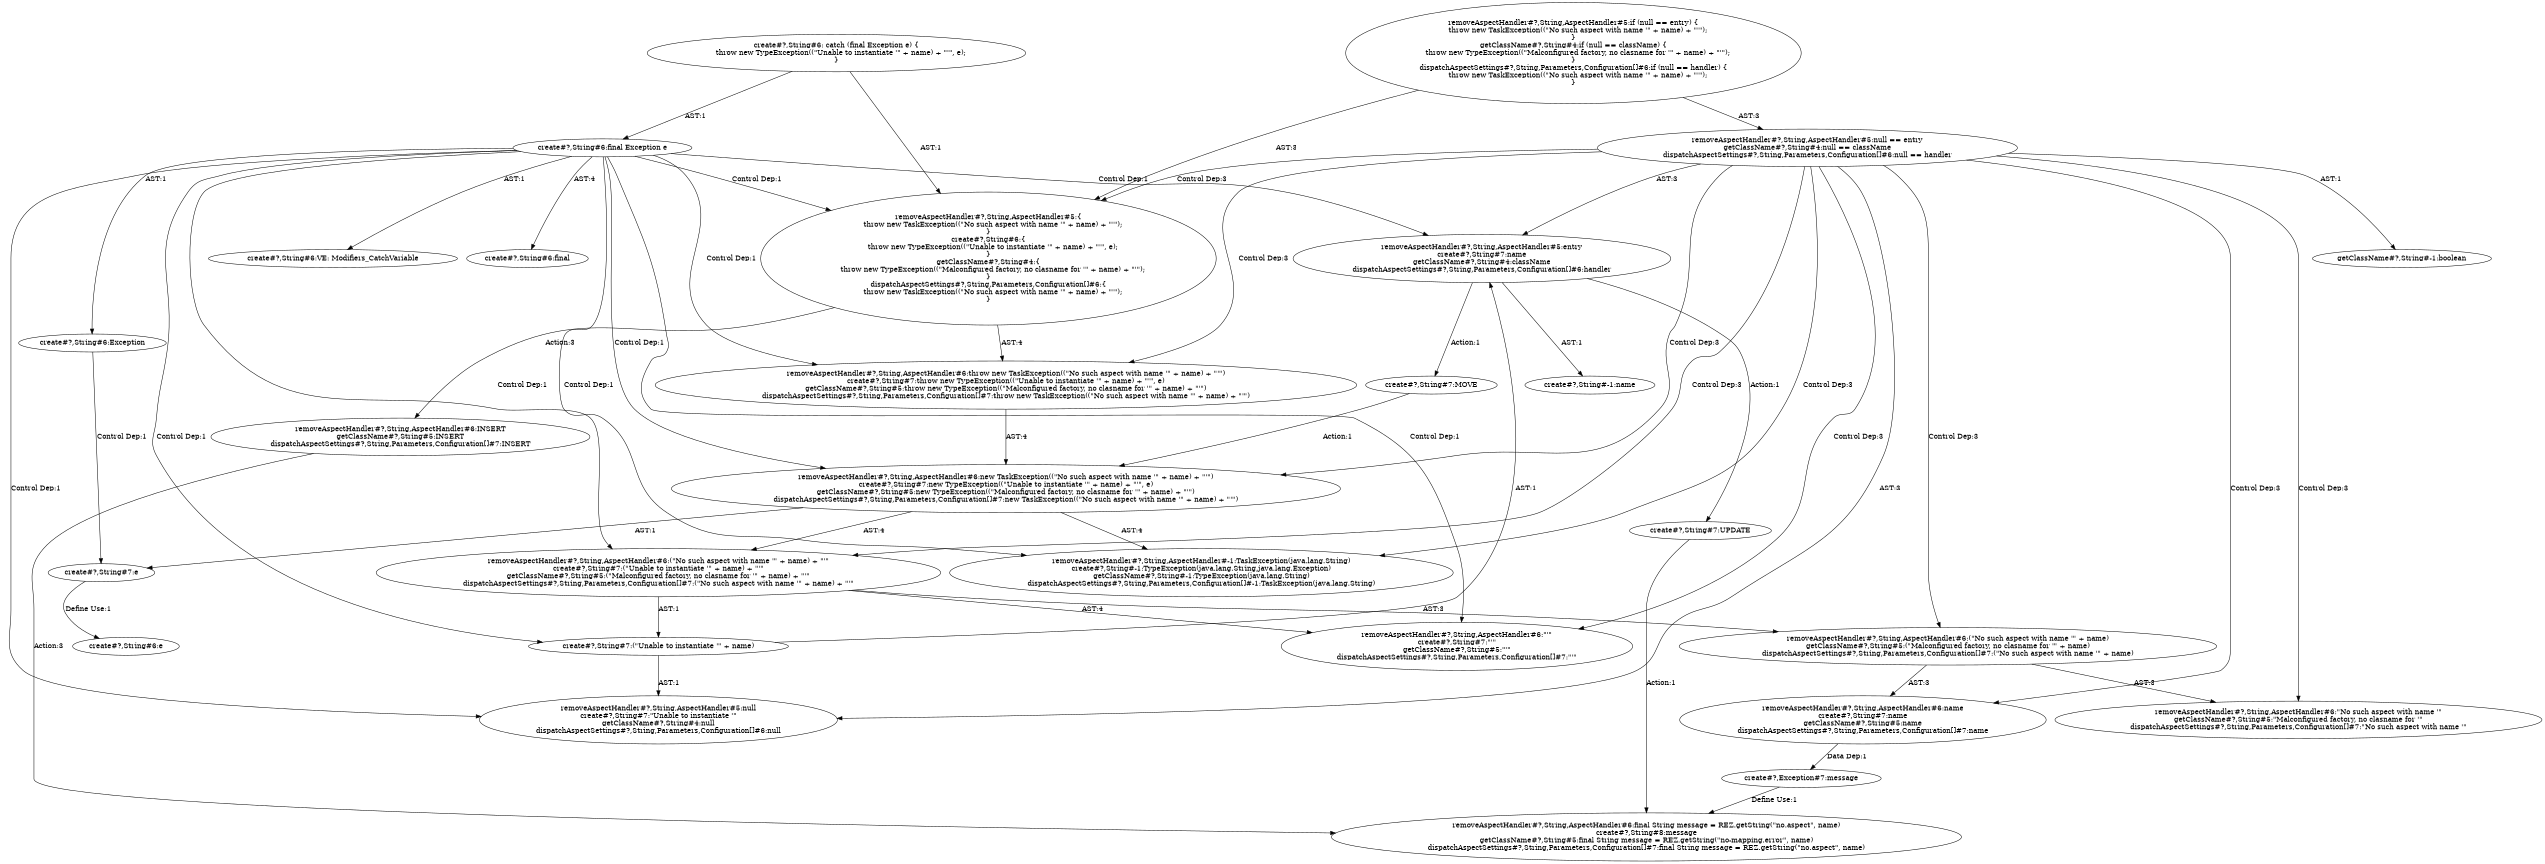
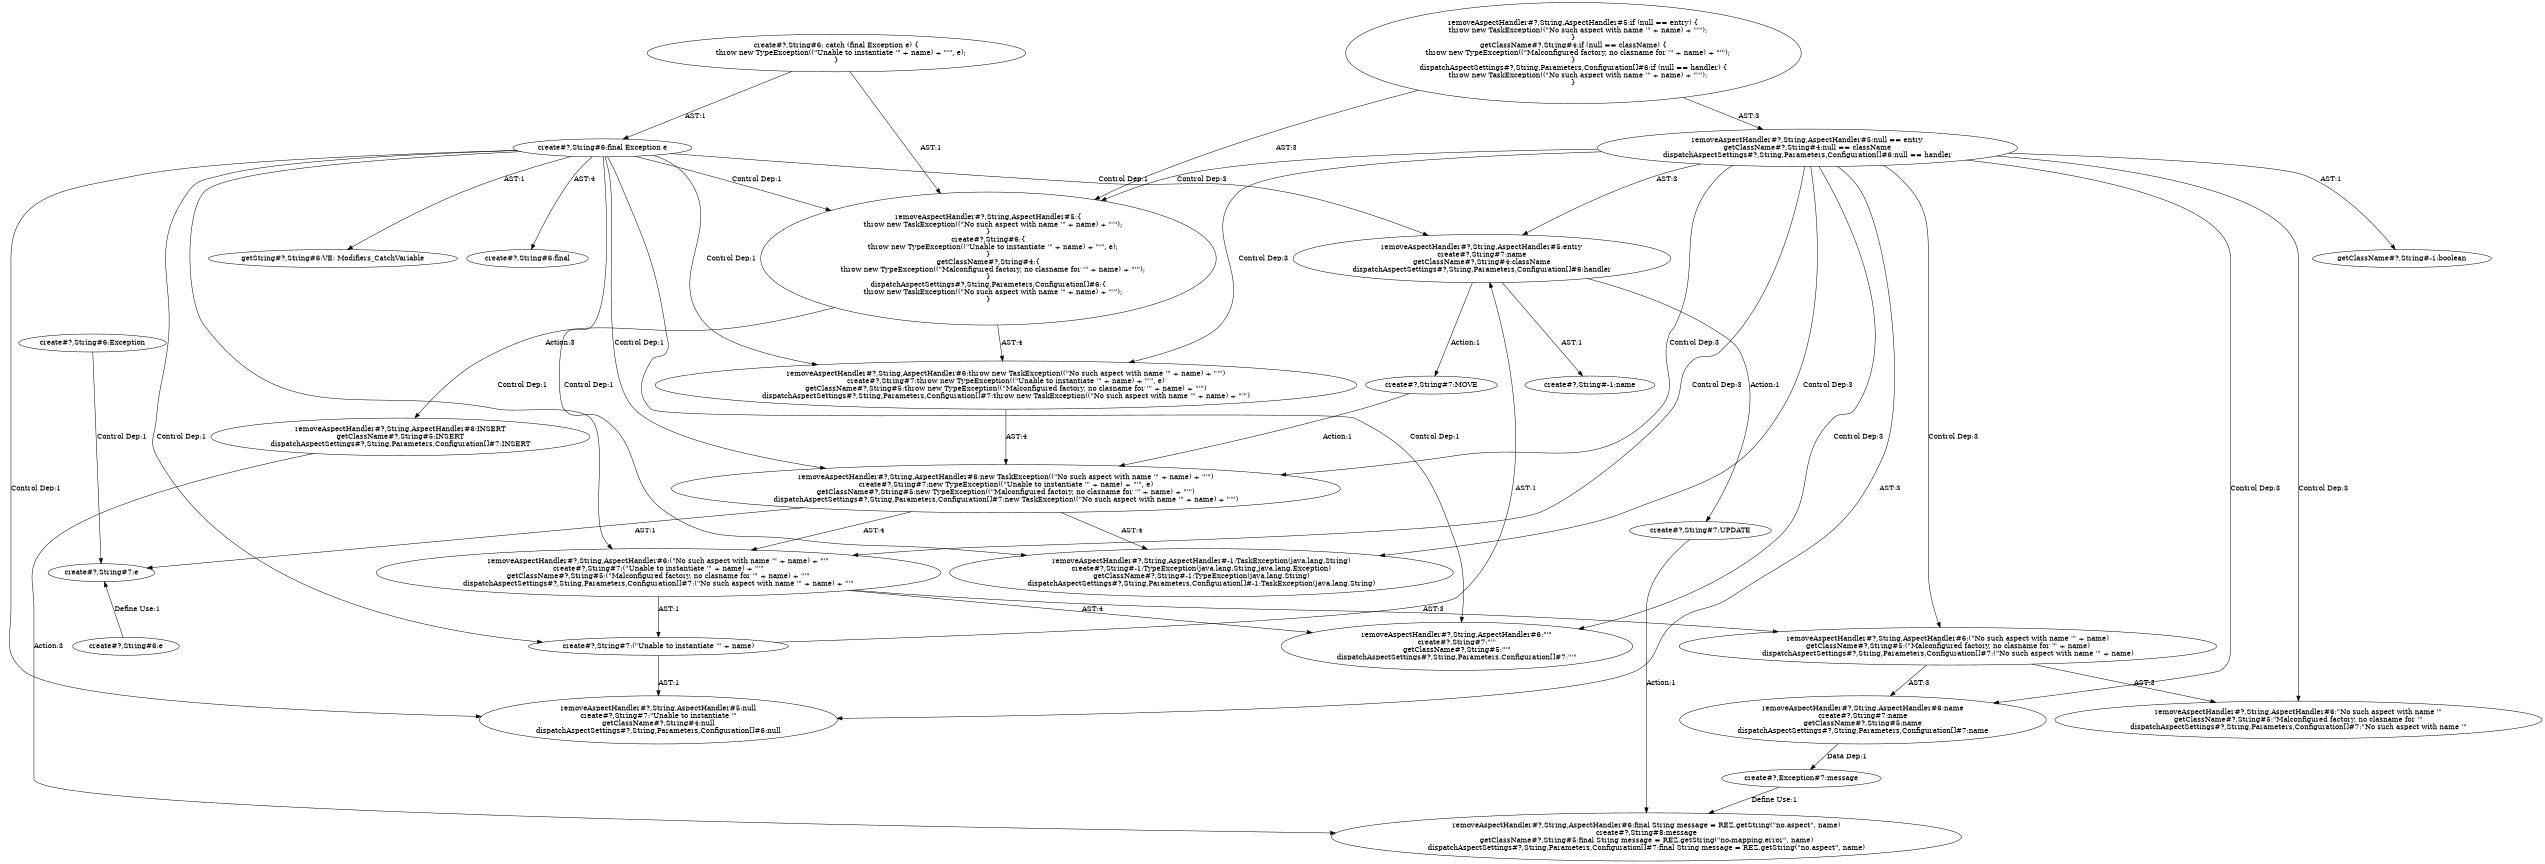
(245, 157) -> none
(333, 259) -> (333, 259)
(65, 611) -> (115, 612)
